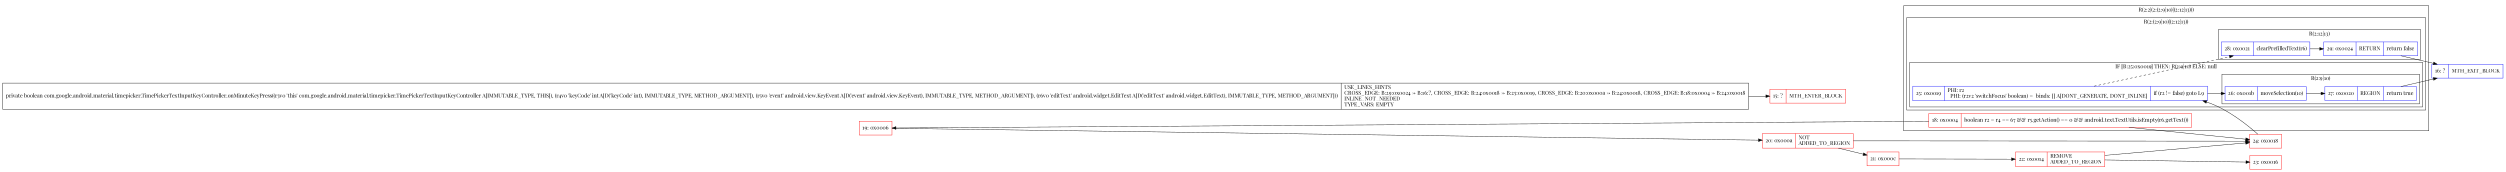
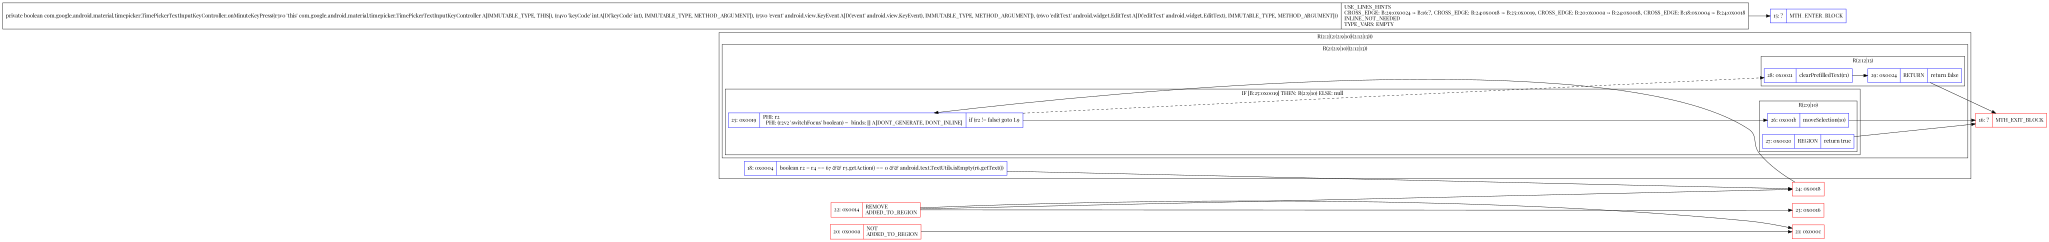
(2282, 49) -> (1824, 75)
(2467, 71) -> (2011, 120)
(2314, 93) -> (1910, 120)
(1808, 96) -> (1808, 16)
(2060, 120) -> (876, 168)
(876, 128) -> none
(2050, 141) -> none
(1955, 159) -> (1355, 202)
